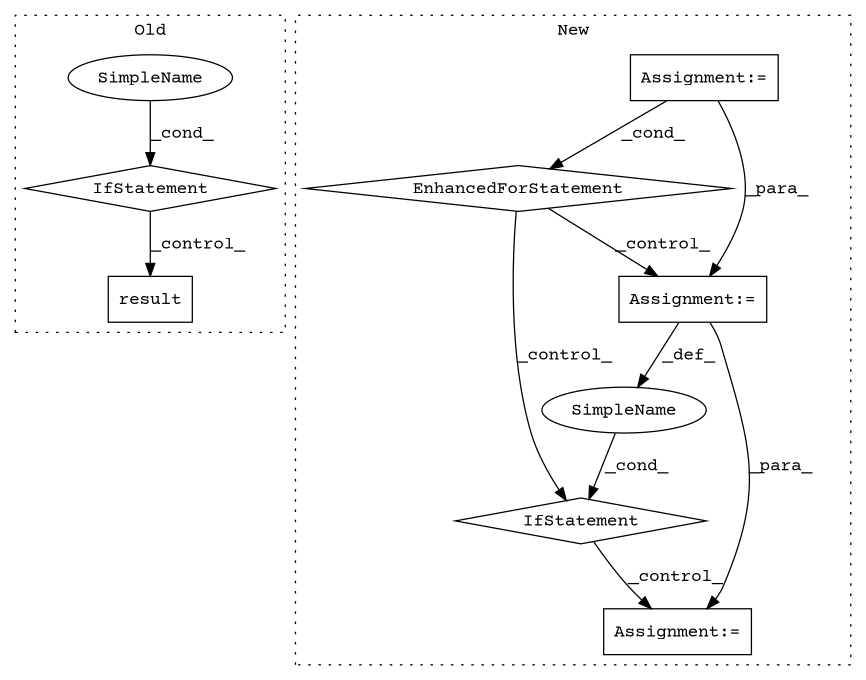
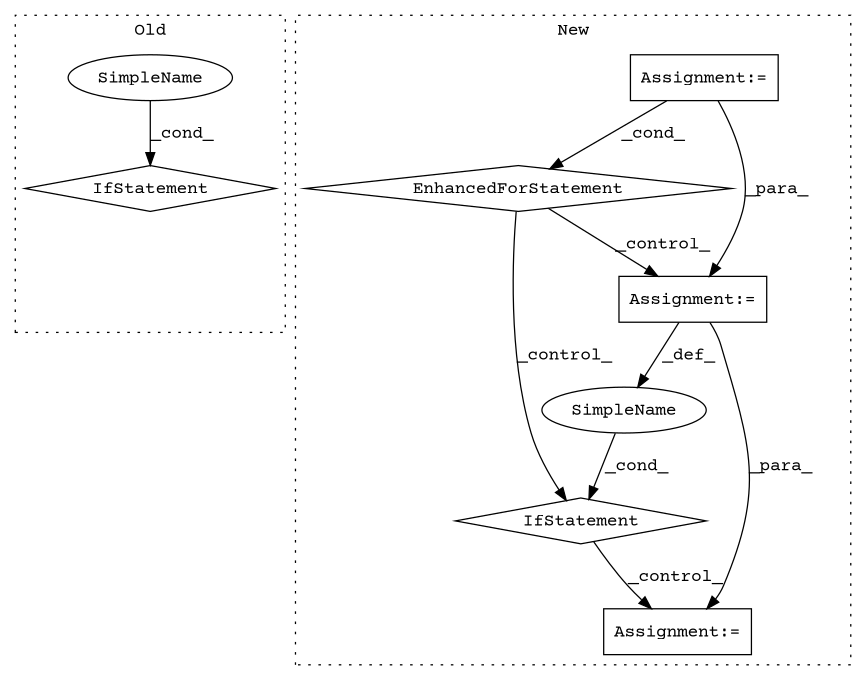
(150, 299) -> none
